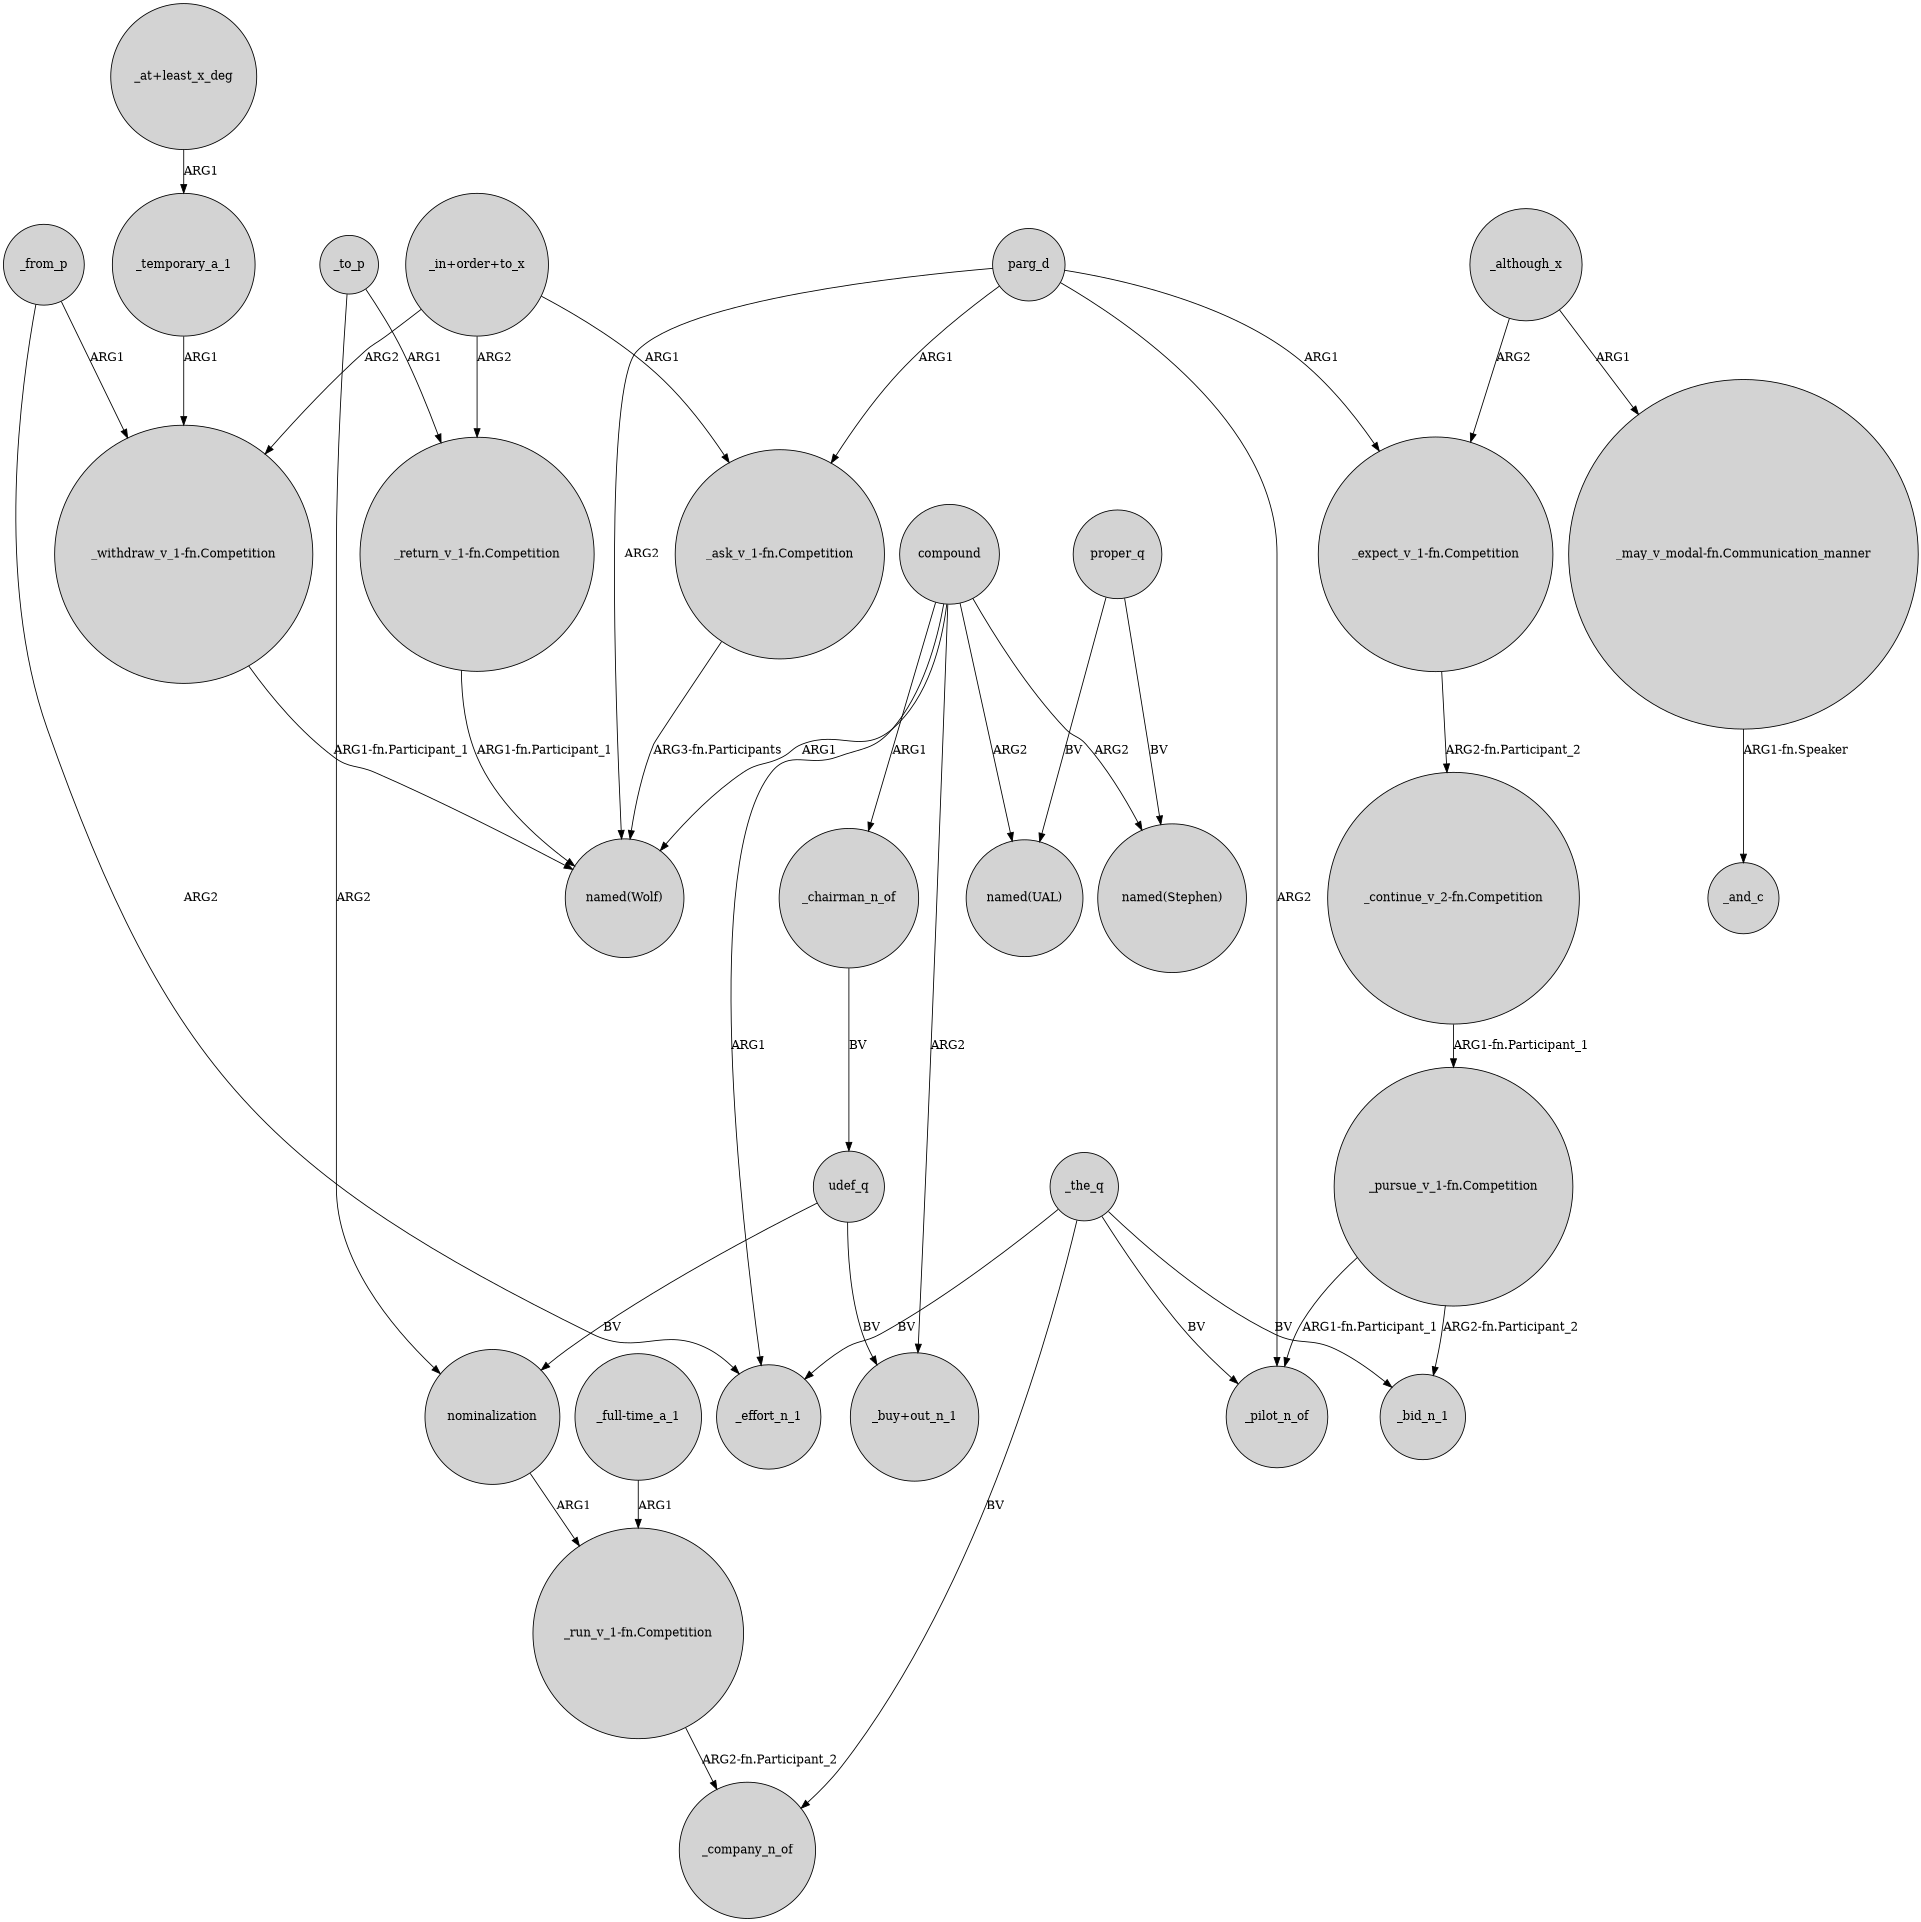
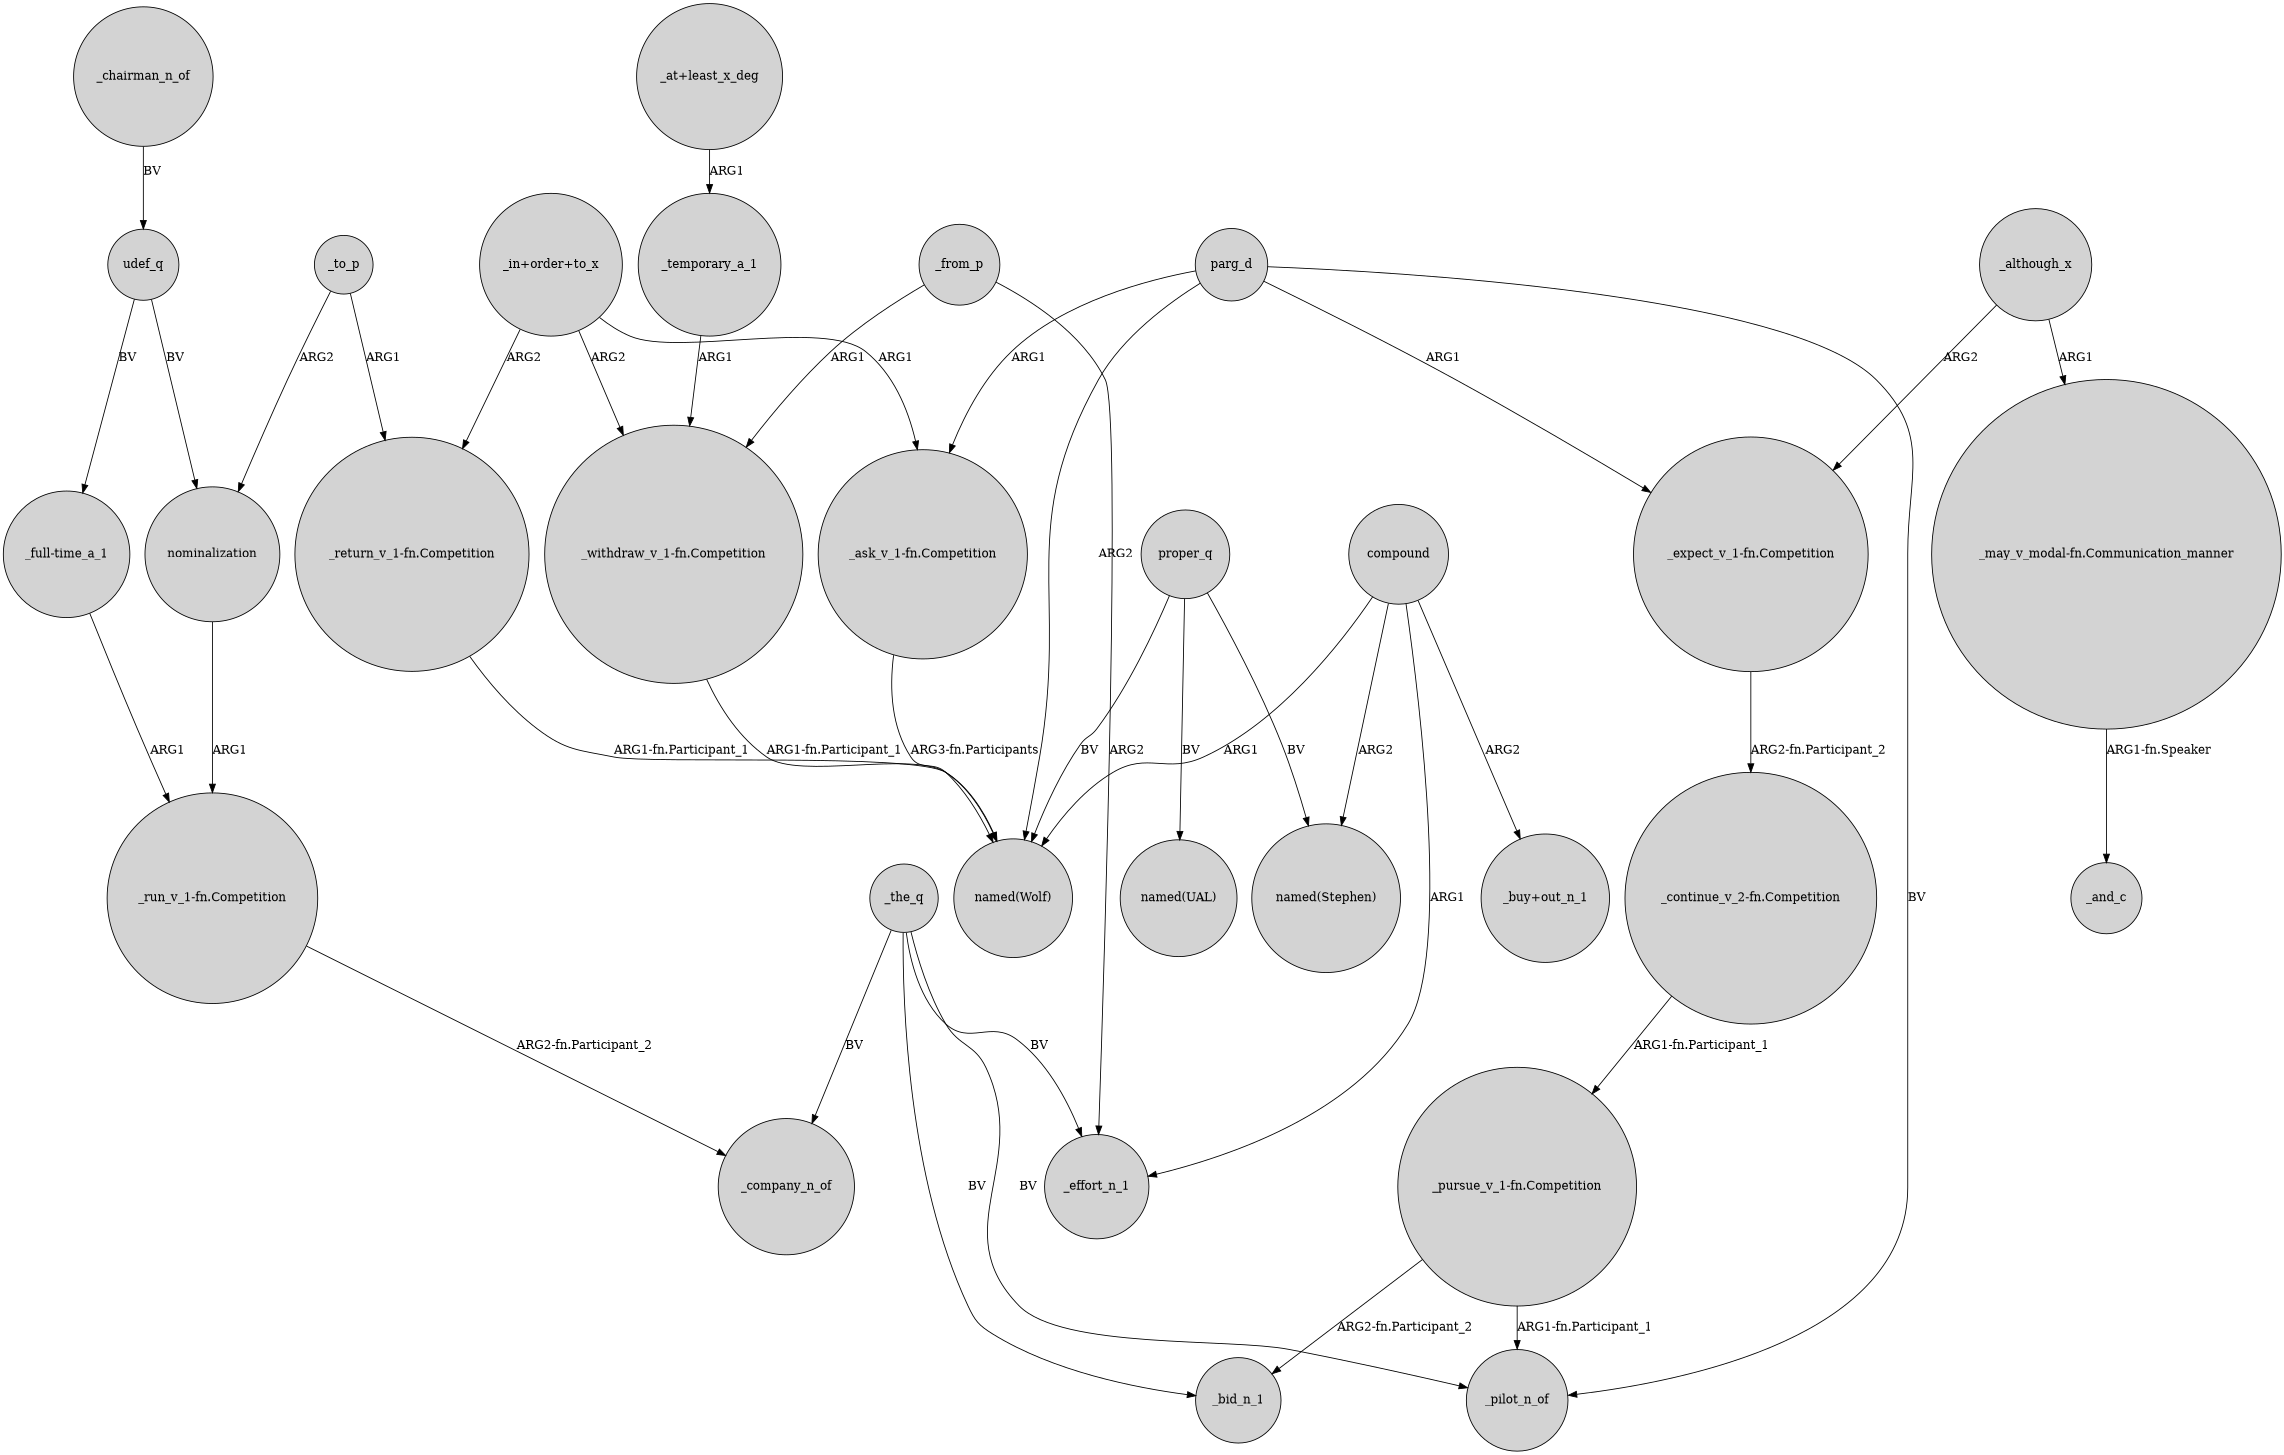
(908, 696) -> none
(985, 718) -> none
none -> (1101, 723)
(1294, 898) -> (1917, 898)
(852, 1291) -> (110, 392)
